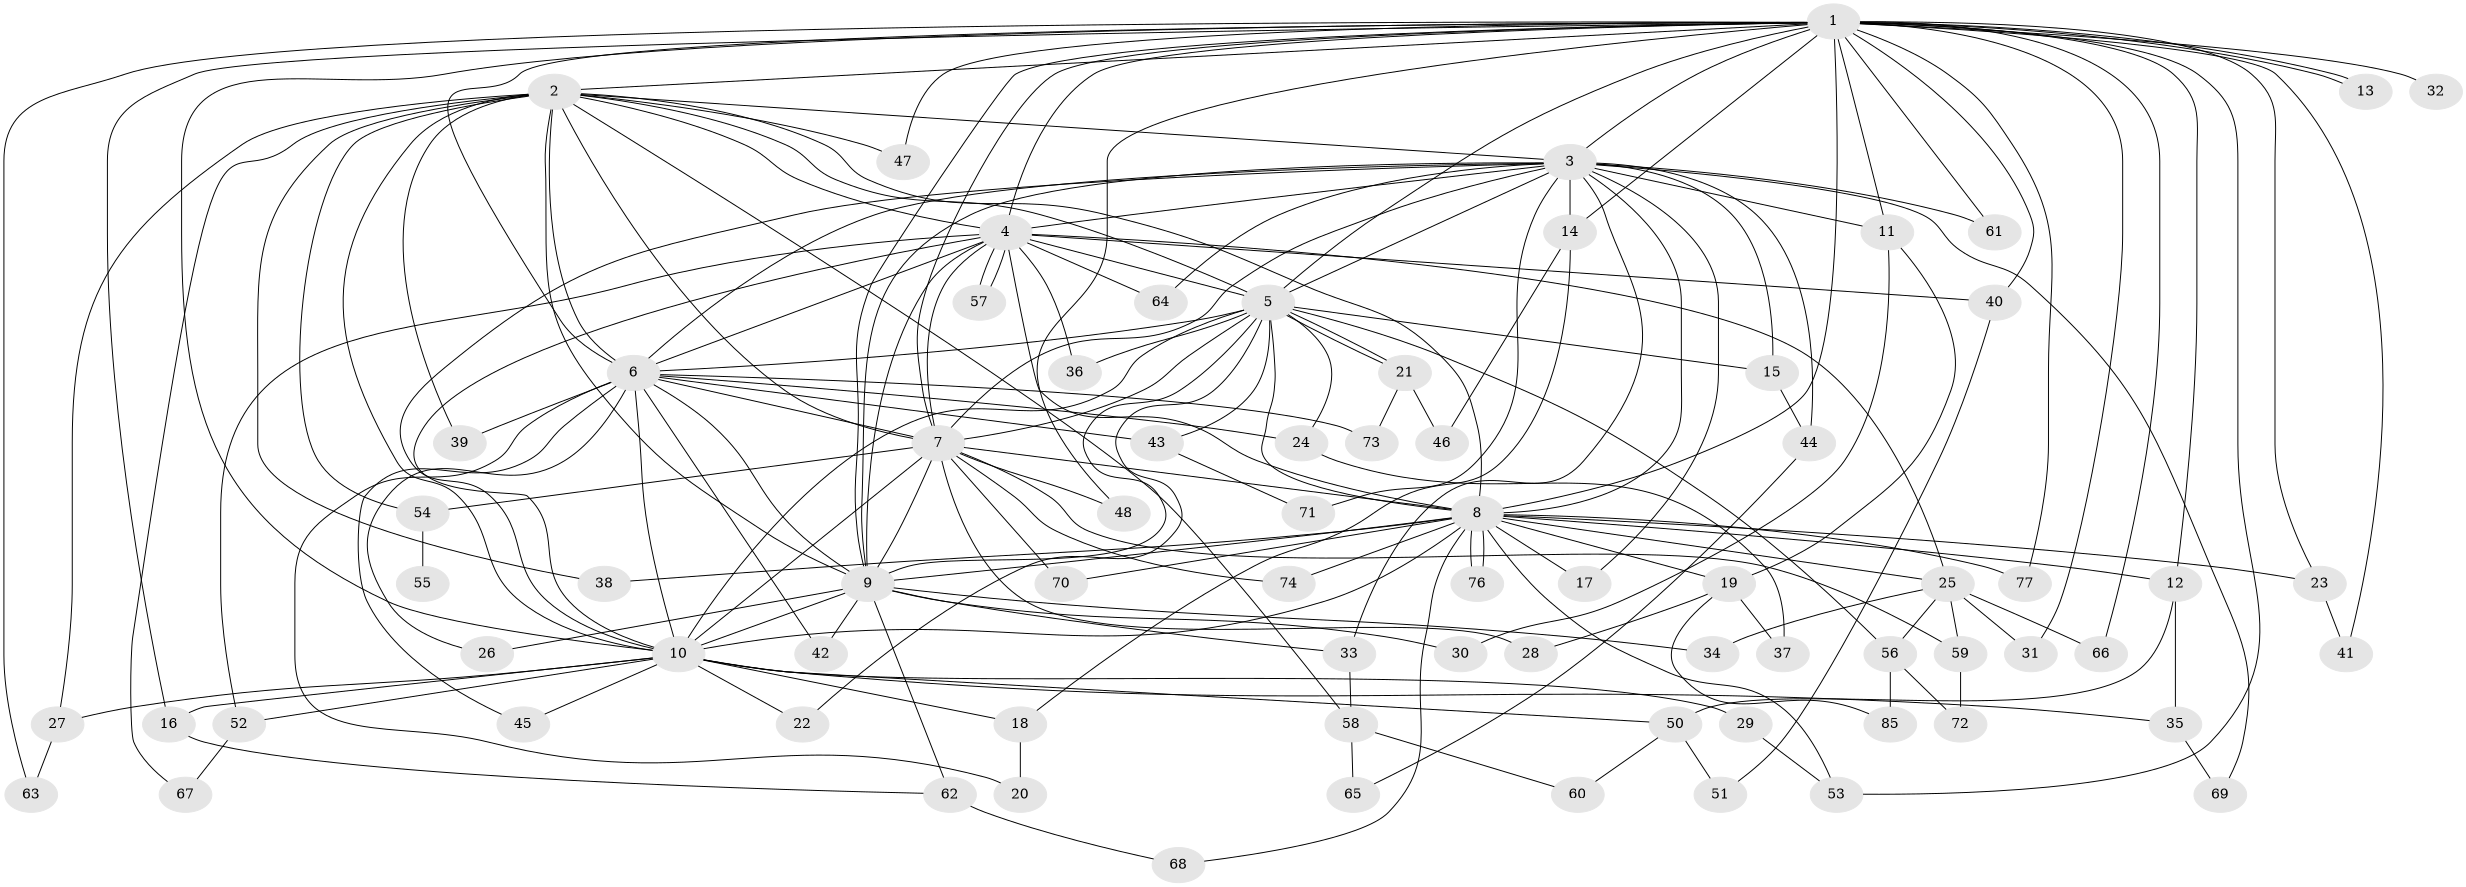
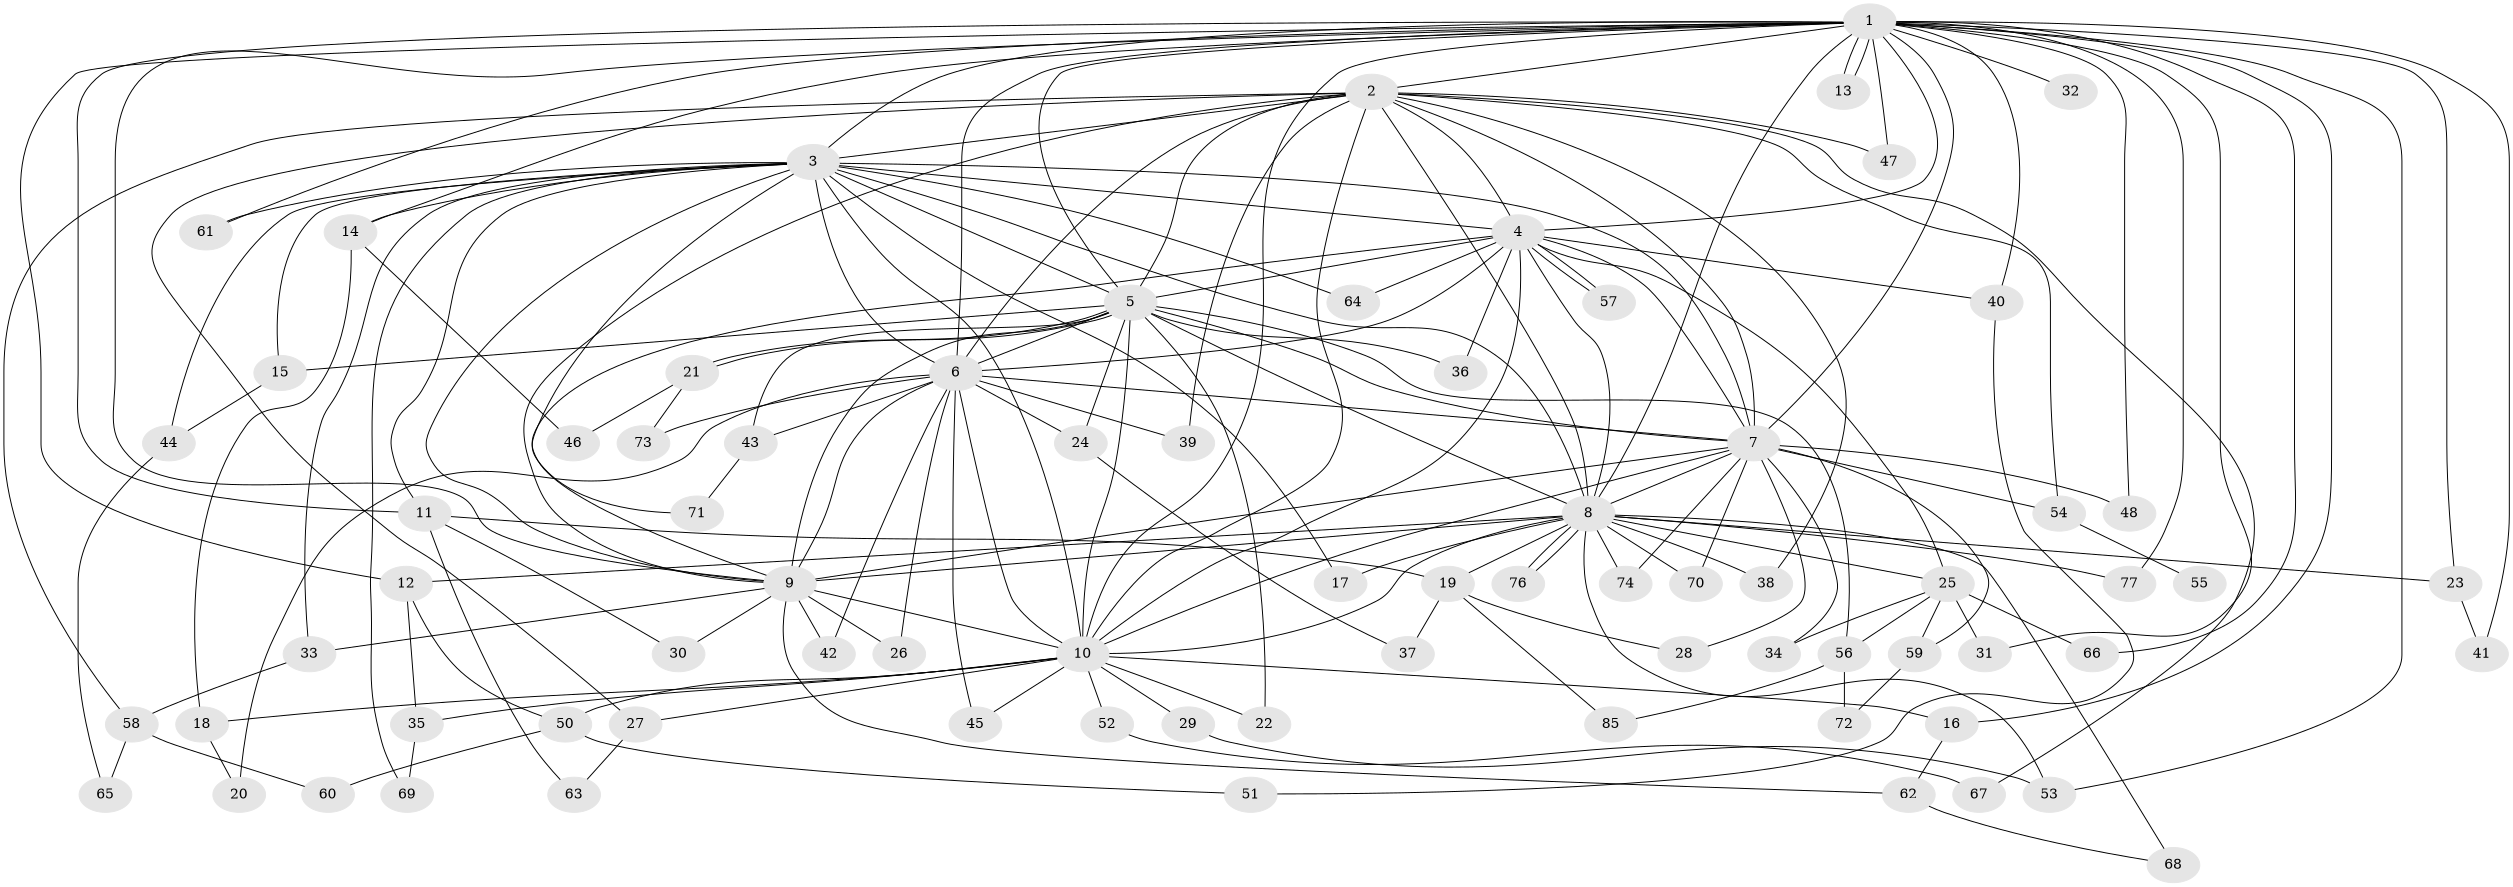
(574, 37) -> (485, 661)
(453, 319) -> none
(1290, 618) -> (1829, 550)
